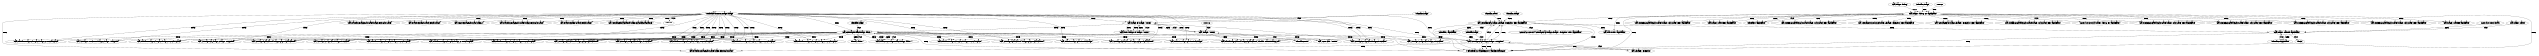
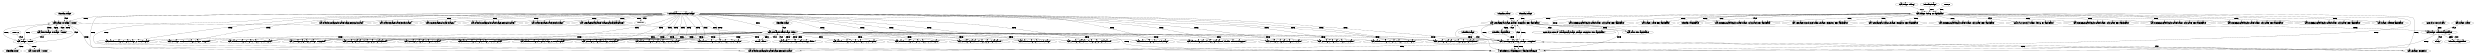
(1257, 36) -> (39, 37)
